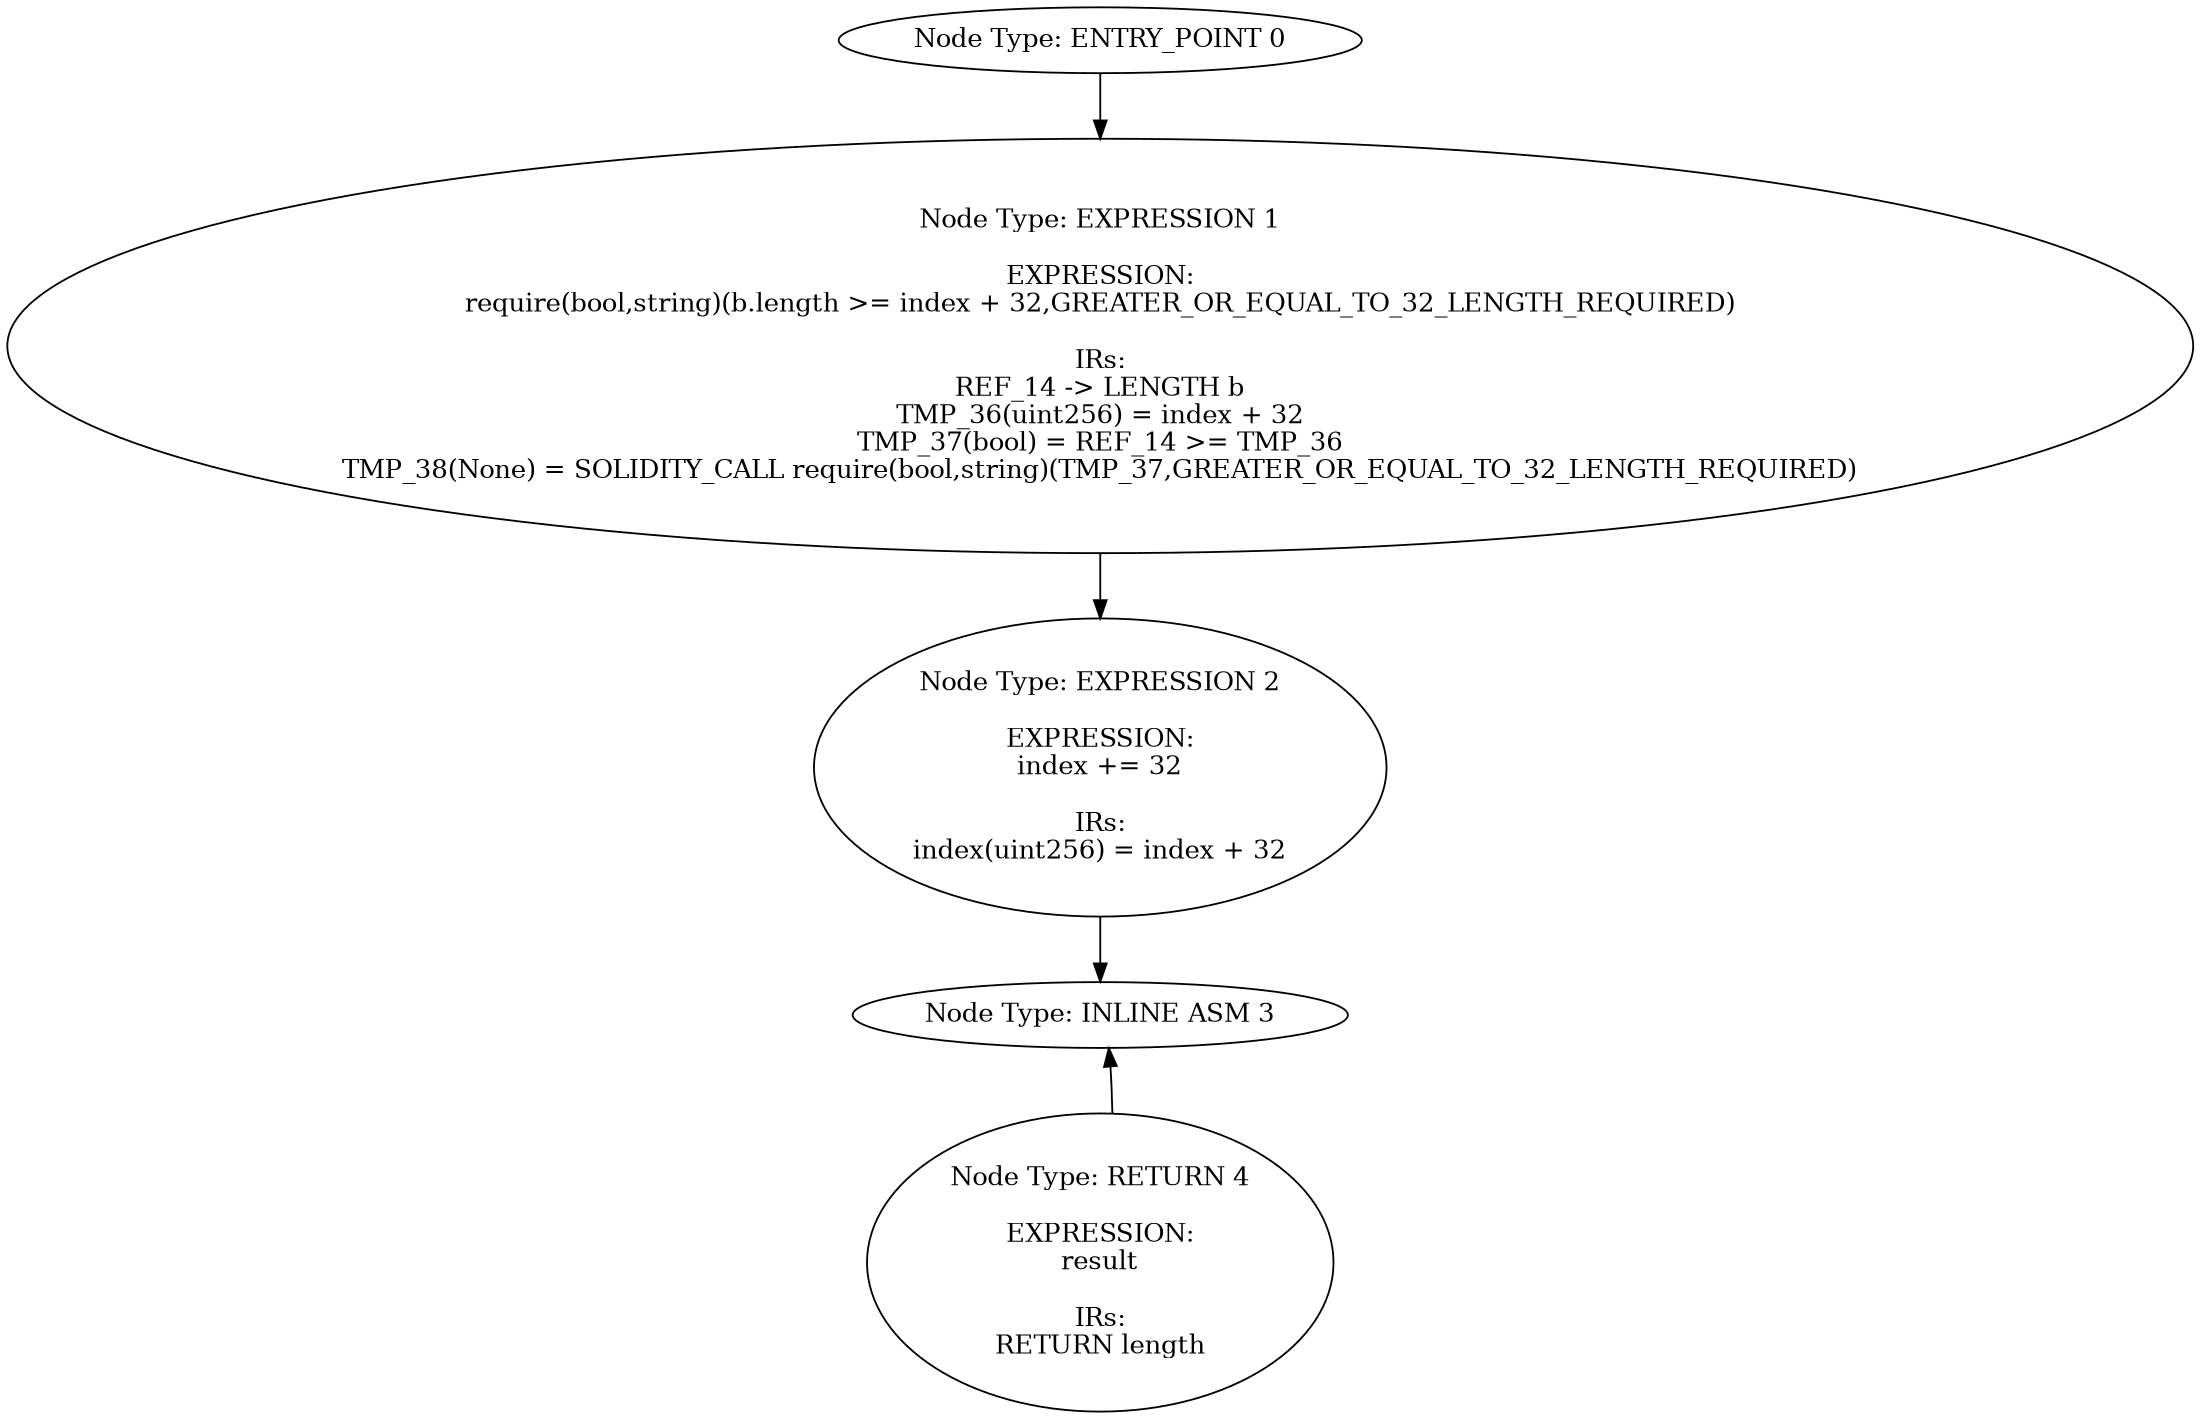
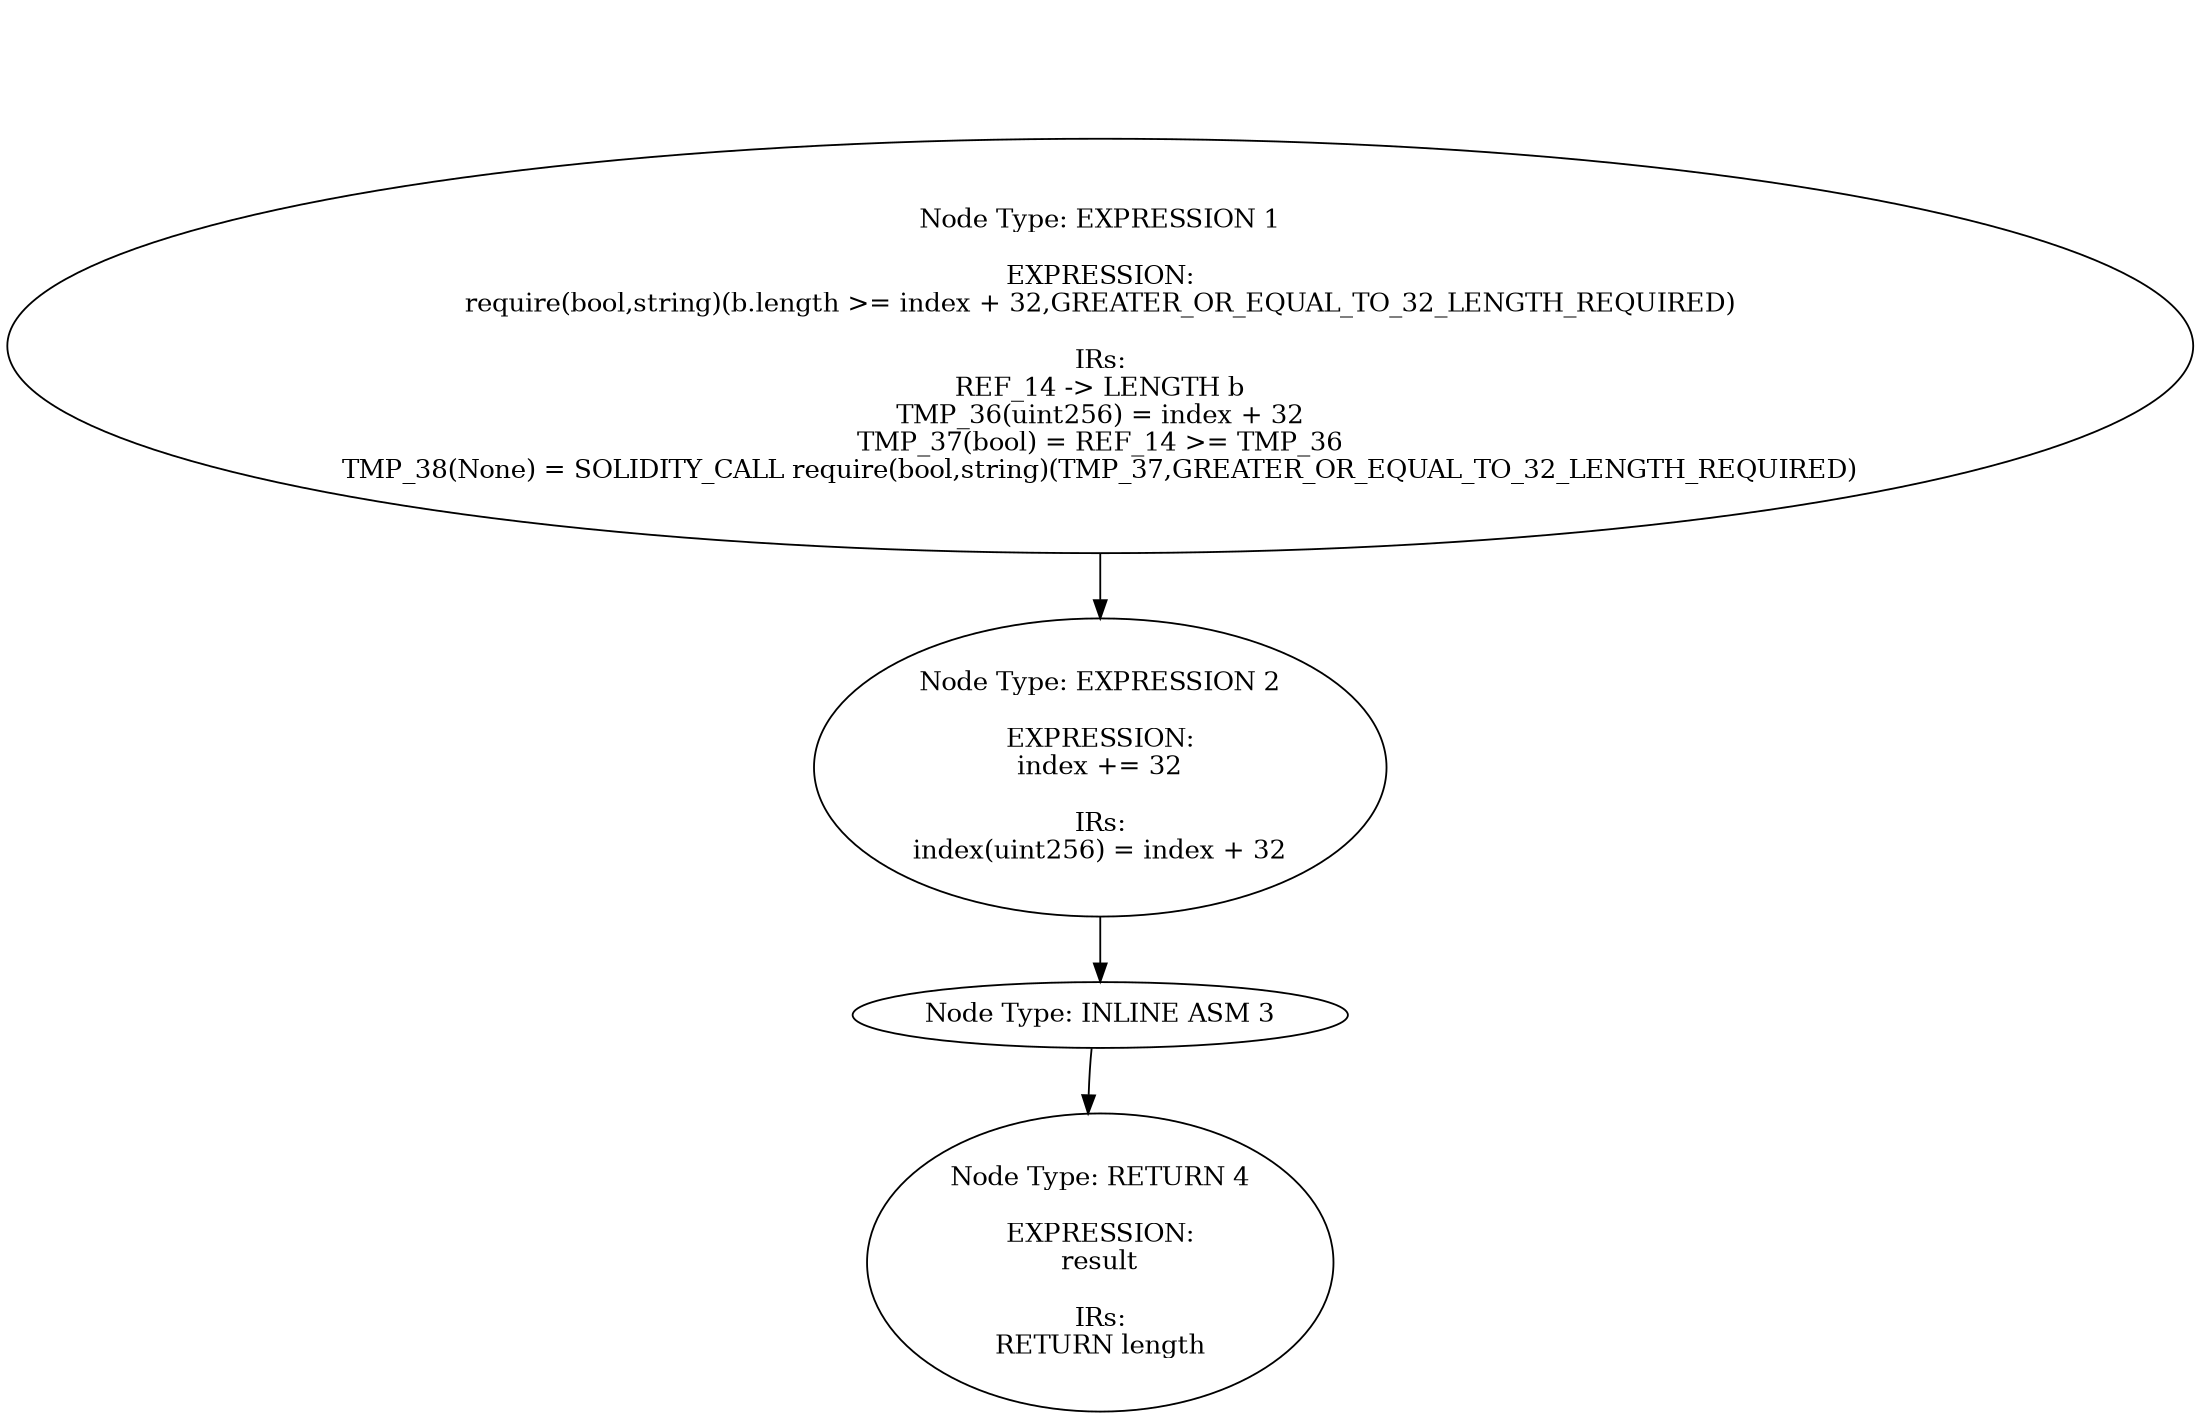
(1100, 40) -> none
(1112, 1090) -> (1090, 1072)
